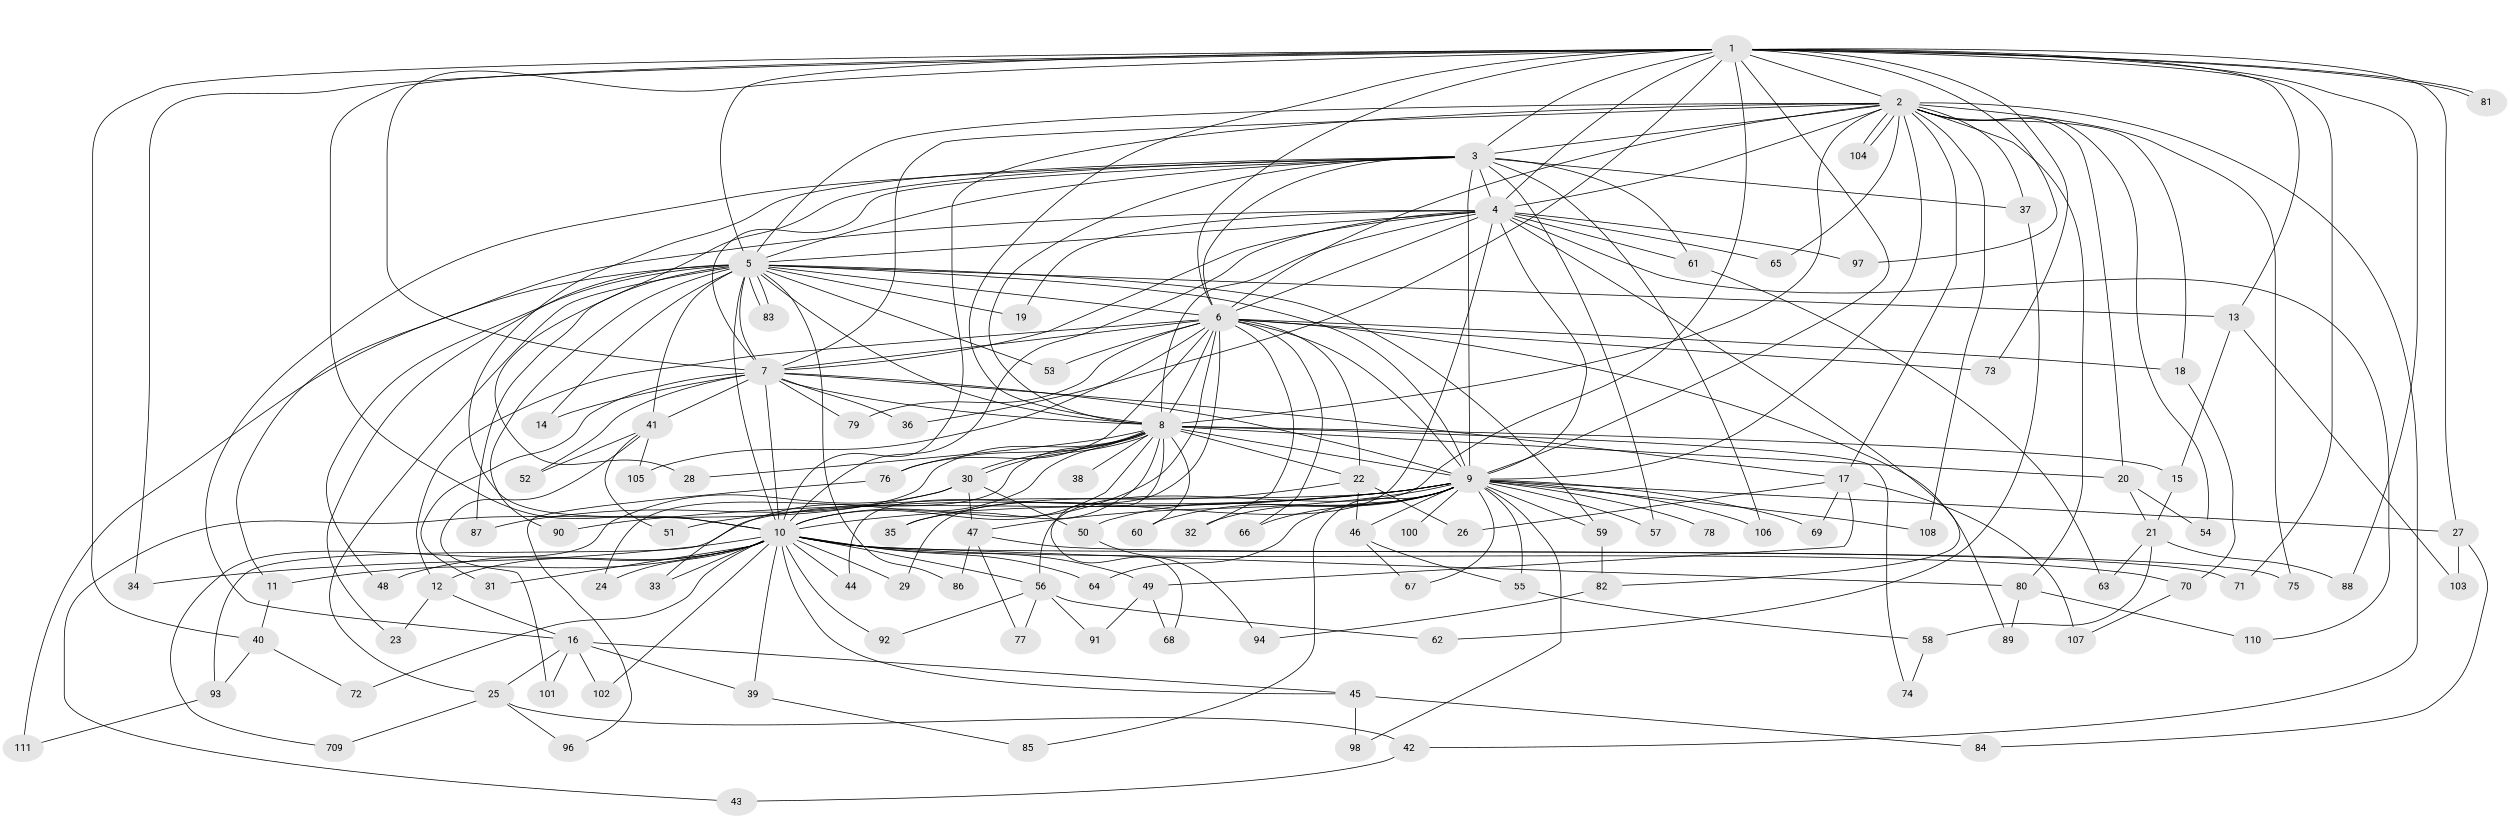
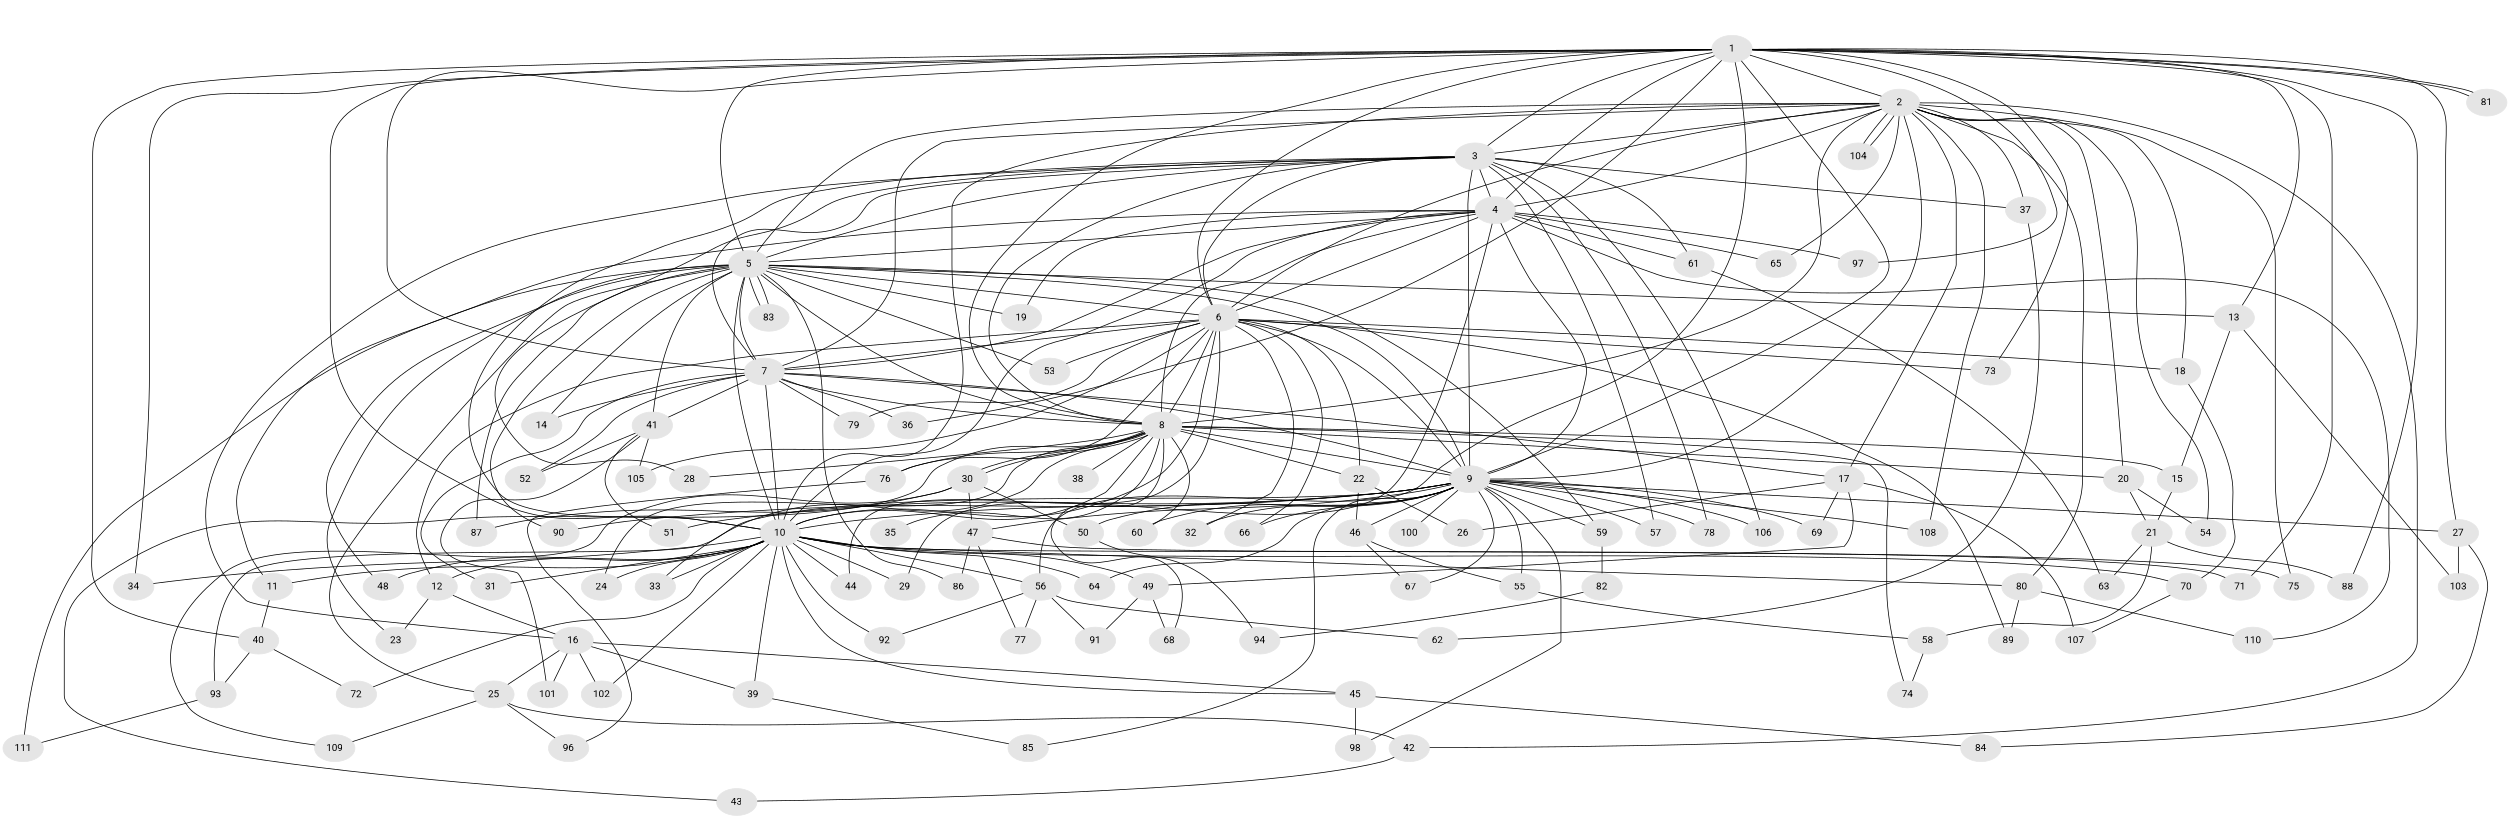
none -> (1630, 321)
(1872, 450) -> none
(1122, 499) -> none
(335, 748) -> (335, 748)
